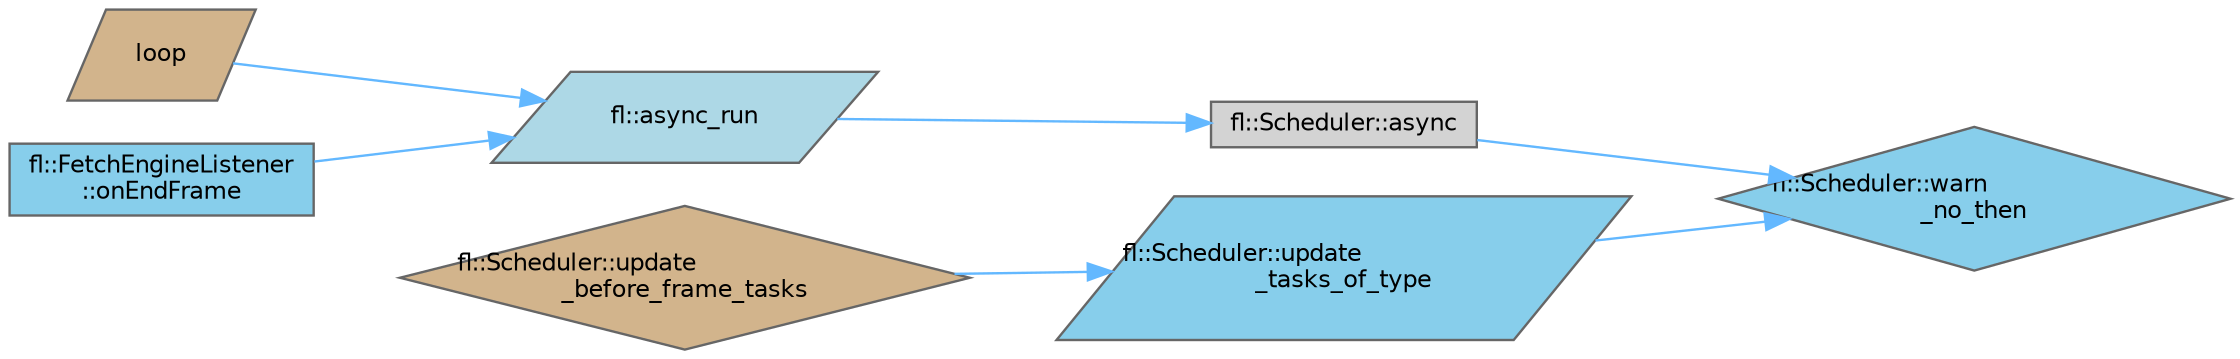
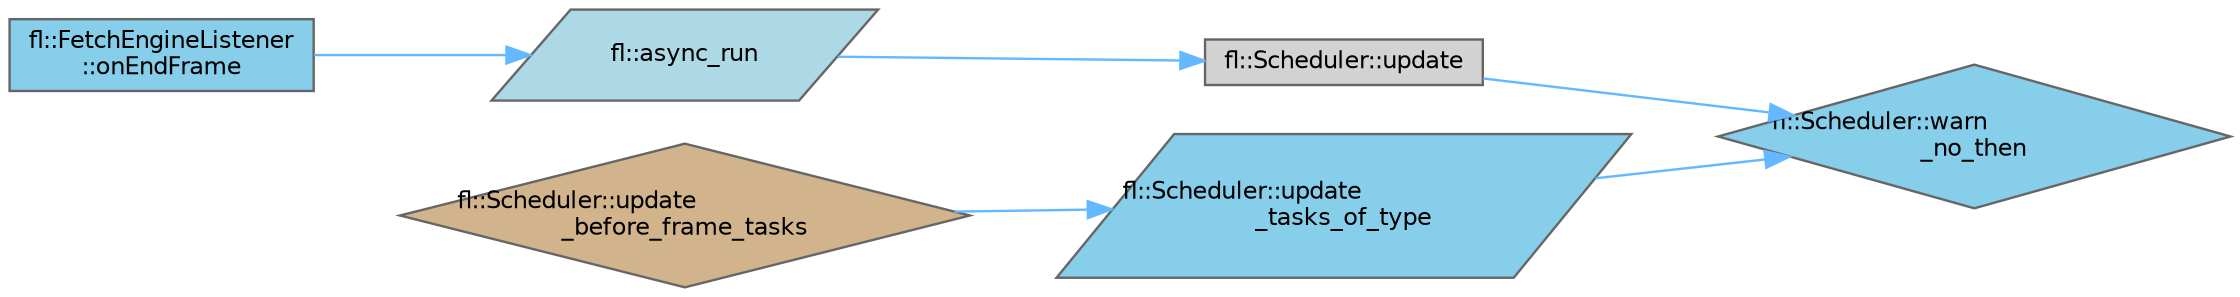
(162, 55) -> none
(1344, 125) -> (1344, 62)
